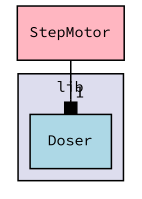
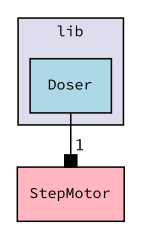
(71, 83) -> (71, 135)
